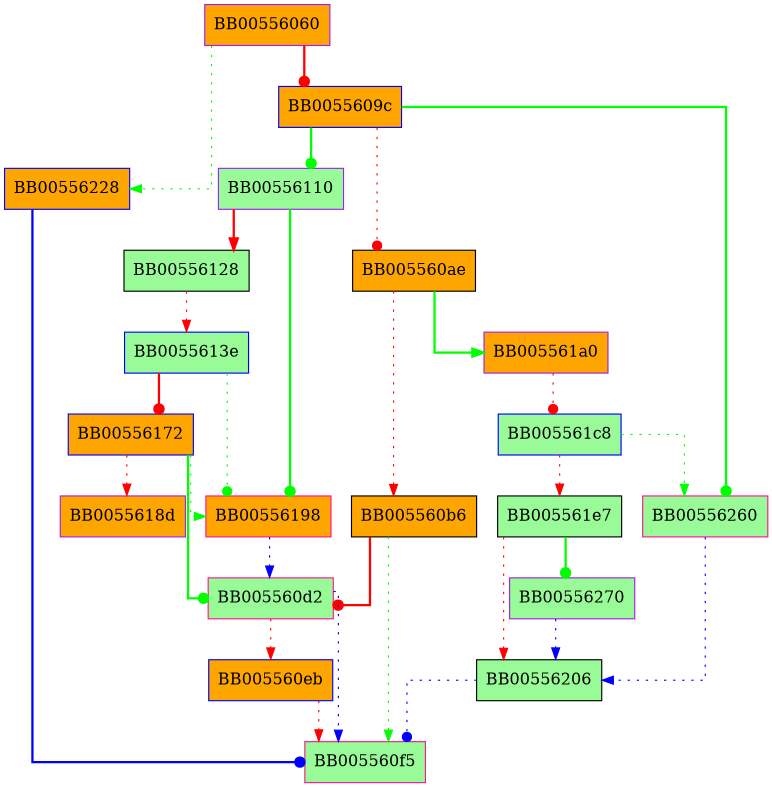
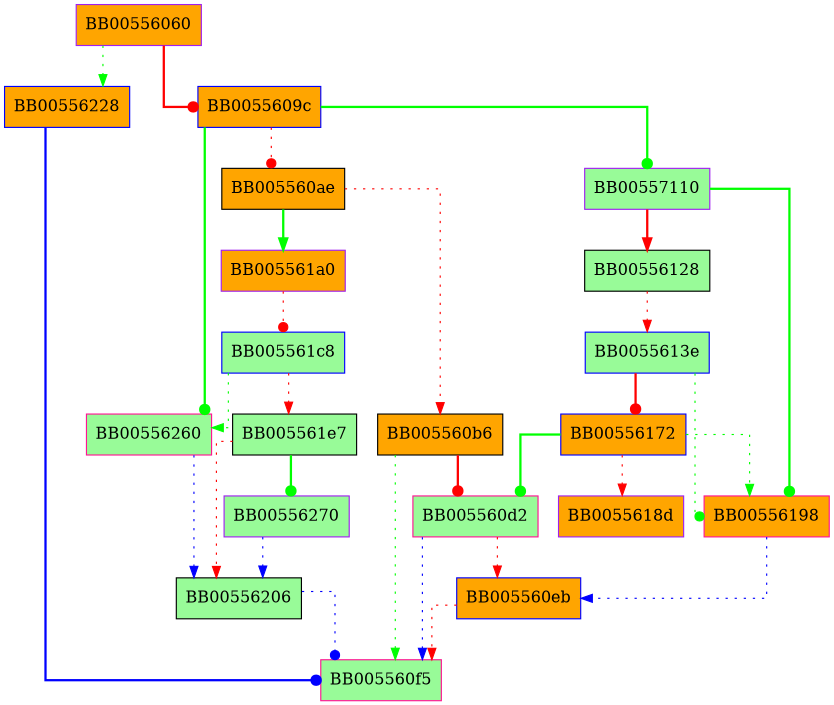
(281, 189) -> (647, 189)
(270, 552) -> (710, 598)
